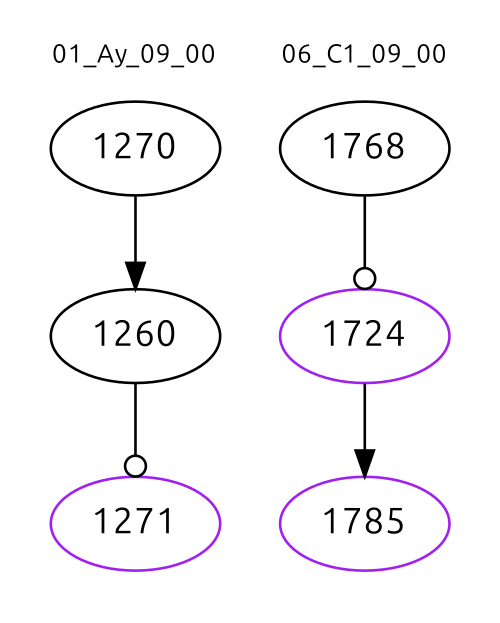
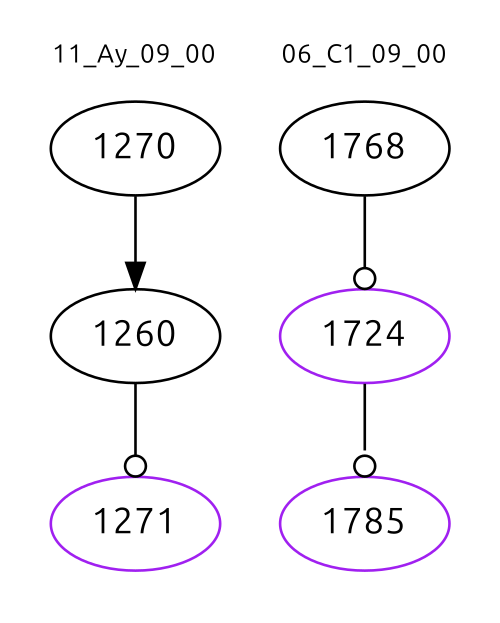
(135, 56) -> (135, 56)
(365, 417) -> (365, 417)
